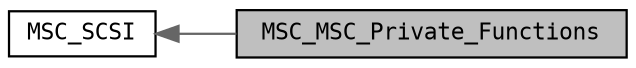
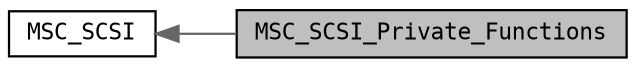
(432, 34) -> (432, 34)
